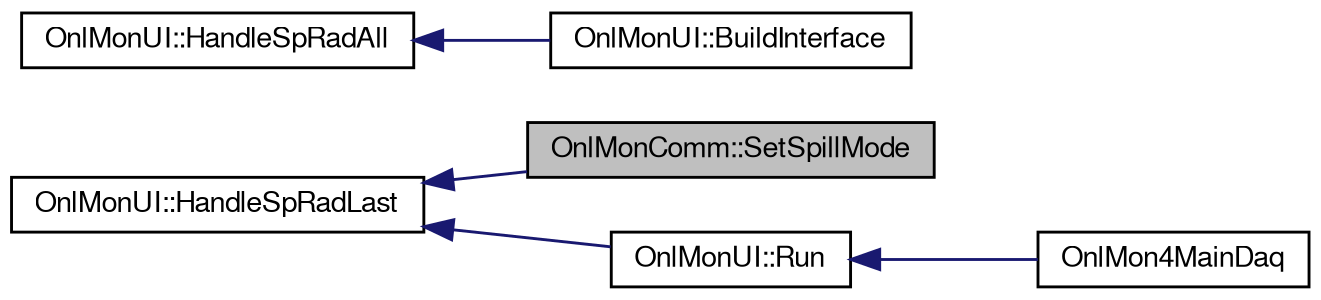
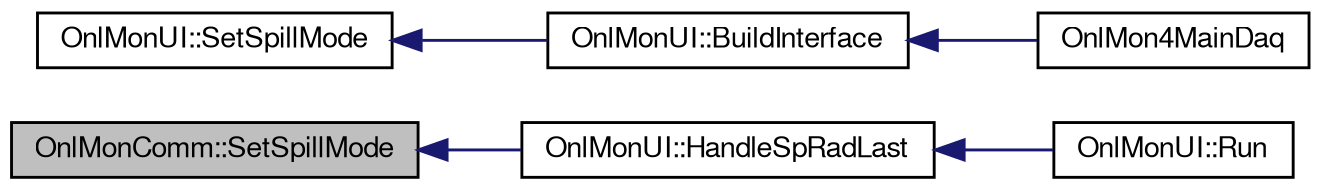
(218, 40) -> (215, 40)
(490, 176) -> (484, 150)
(959, 260) -> (987, 40)
